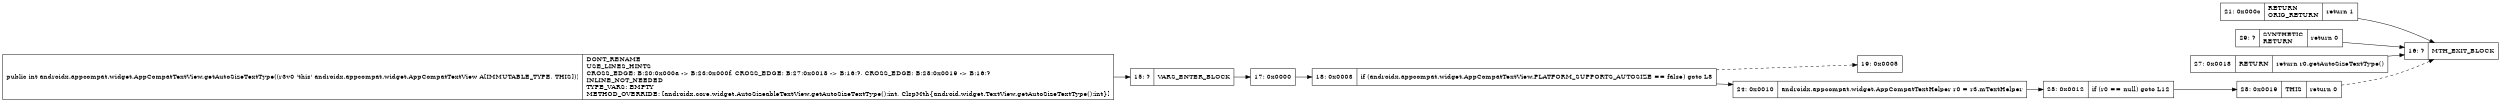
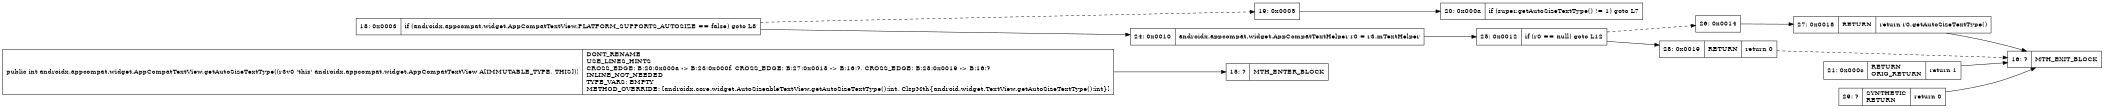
none -> (1542, 11)
none -> (1718, 24)
(1194, 77) -> (1289, 72)
(1273, 77) -> none
(2294, 89) -> (1723, 49)
